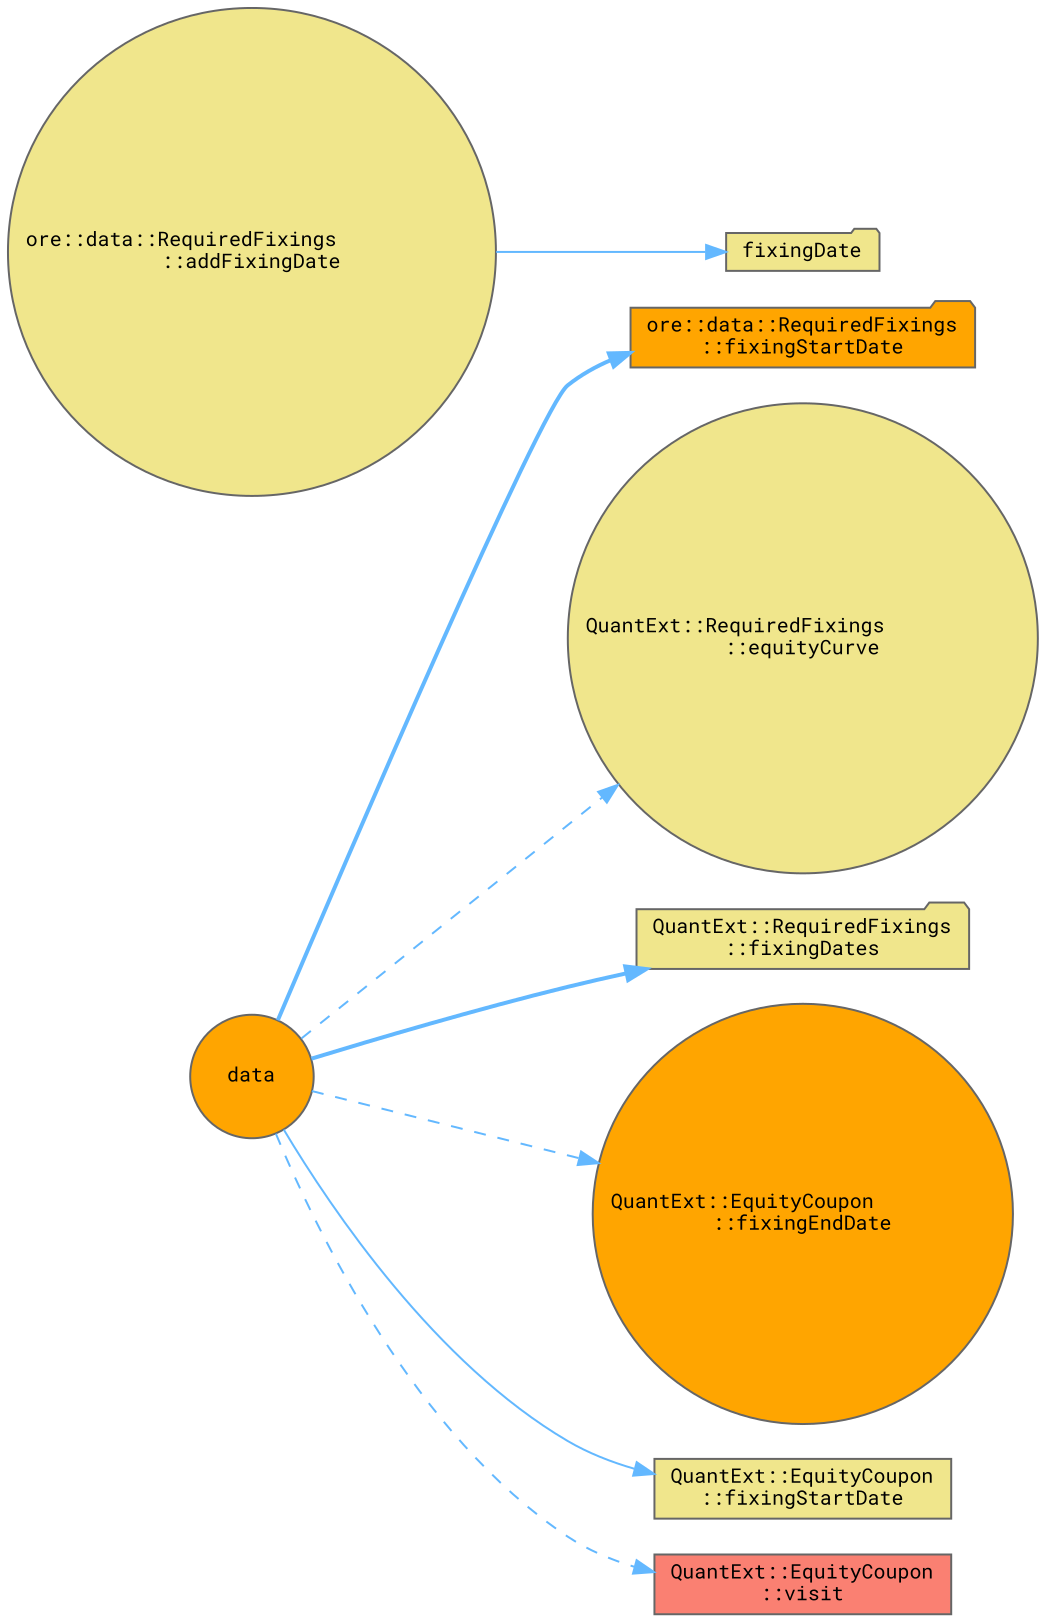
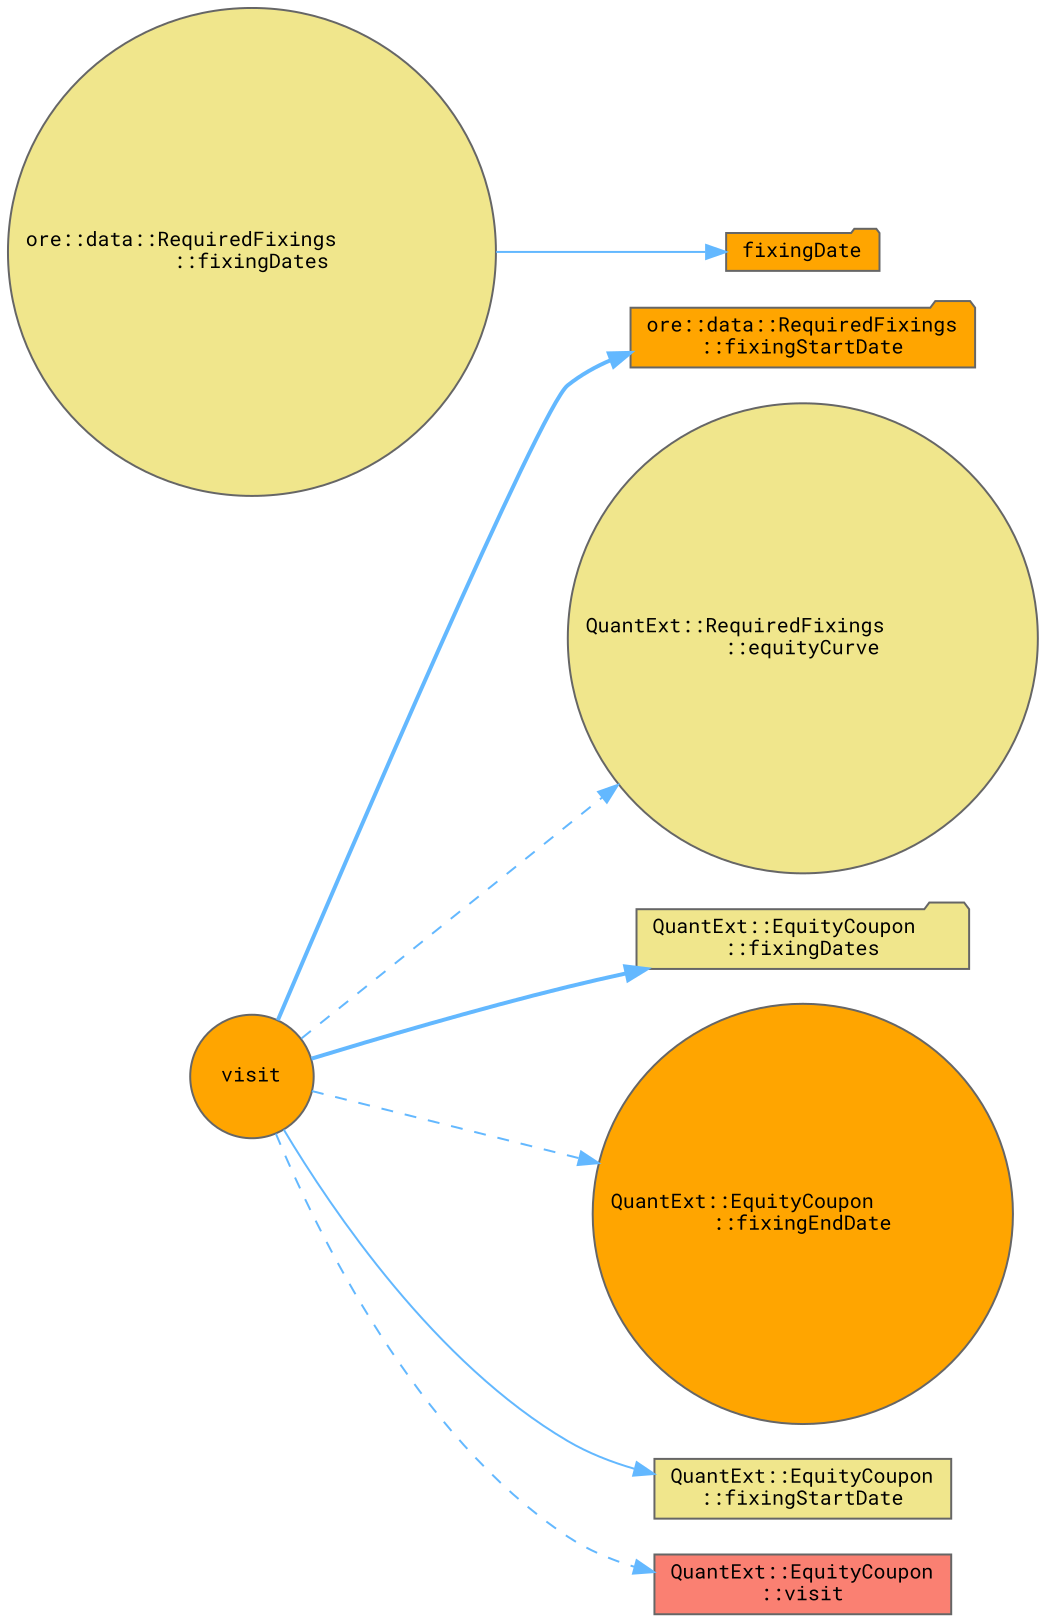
(252, 252) -> (252, 252)
(803, 252) -> (803, 252)
(803, 939) -> (803, 939)
(252, 1076) -> (252, 1076)
